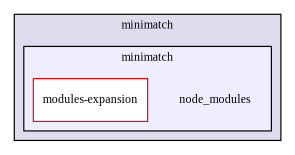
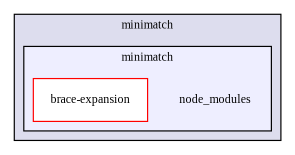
(90, 100) -> (90, 100)
